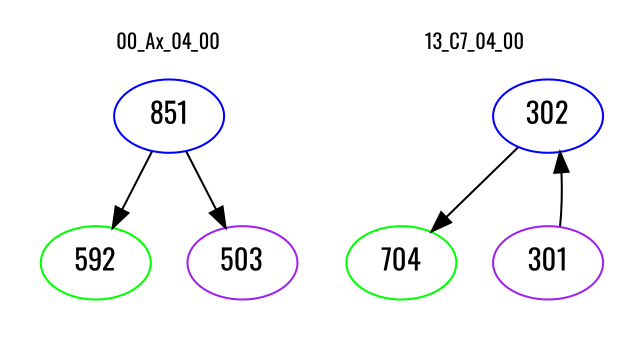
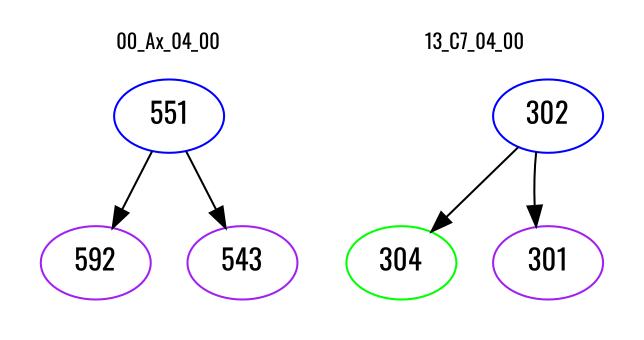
(169, 116) -> (169, 116)
(562, 200) -> (534, 179)
(96, 263) -> (96, 263)
(242, 263) -> (242, 263)
(401, 263) -> (401, 263)
